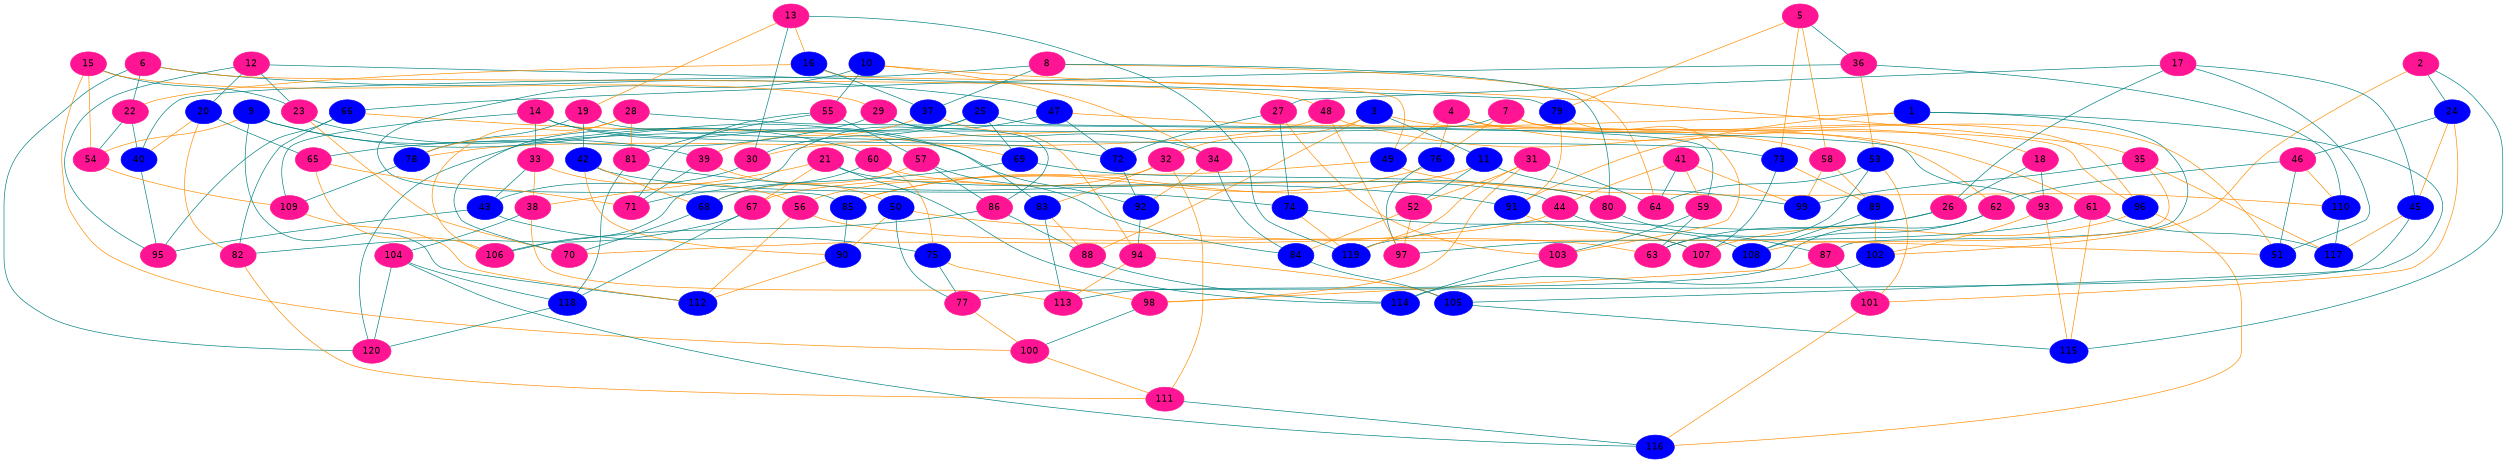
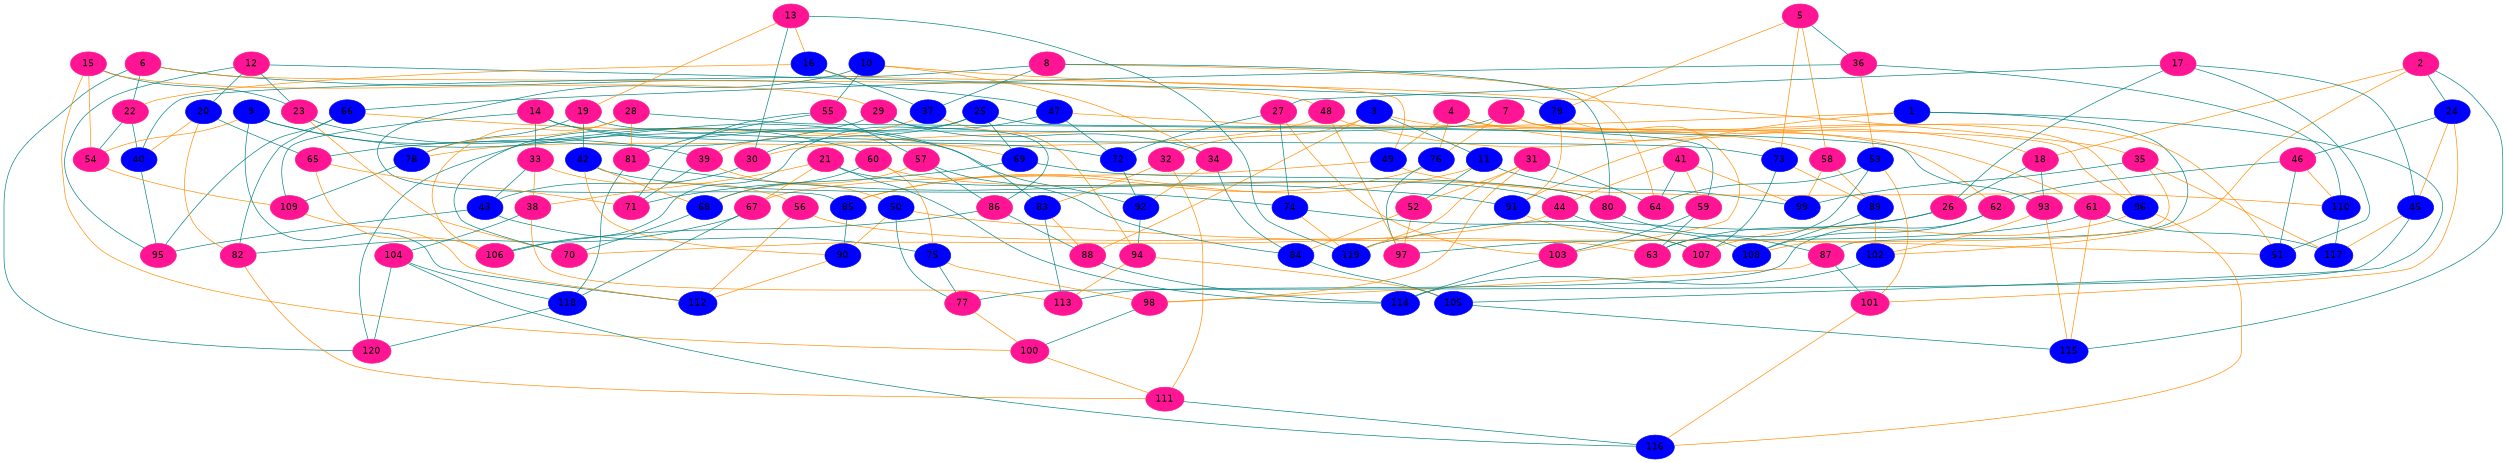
none -> (2222, 114)
(983, 184) -> none
